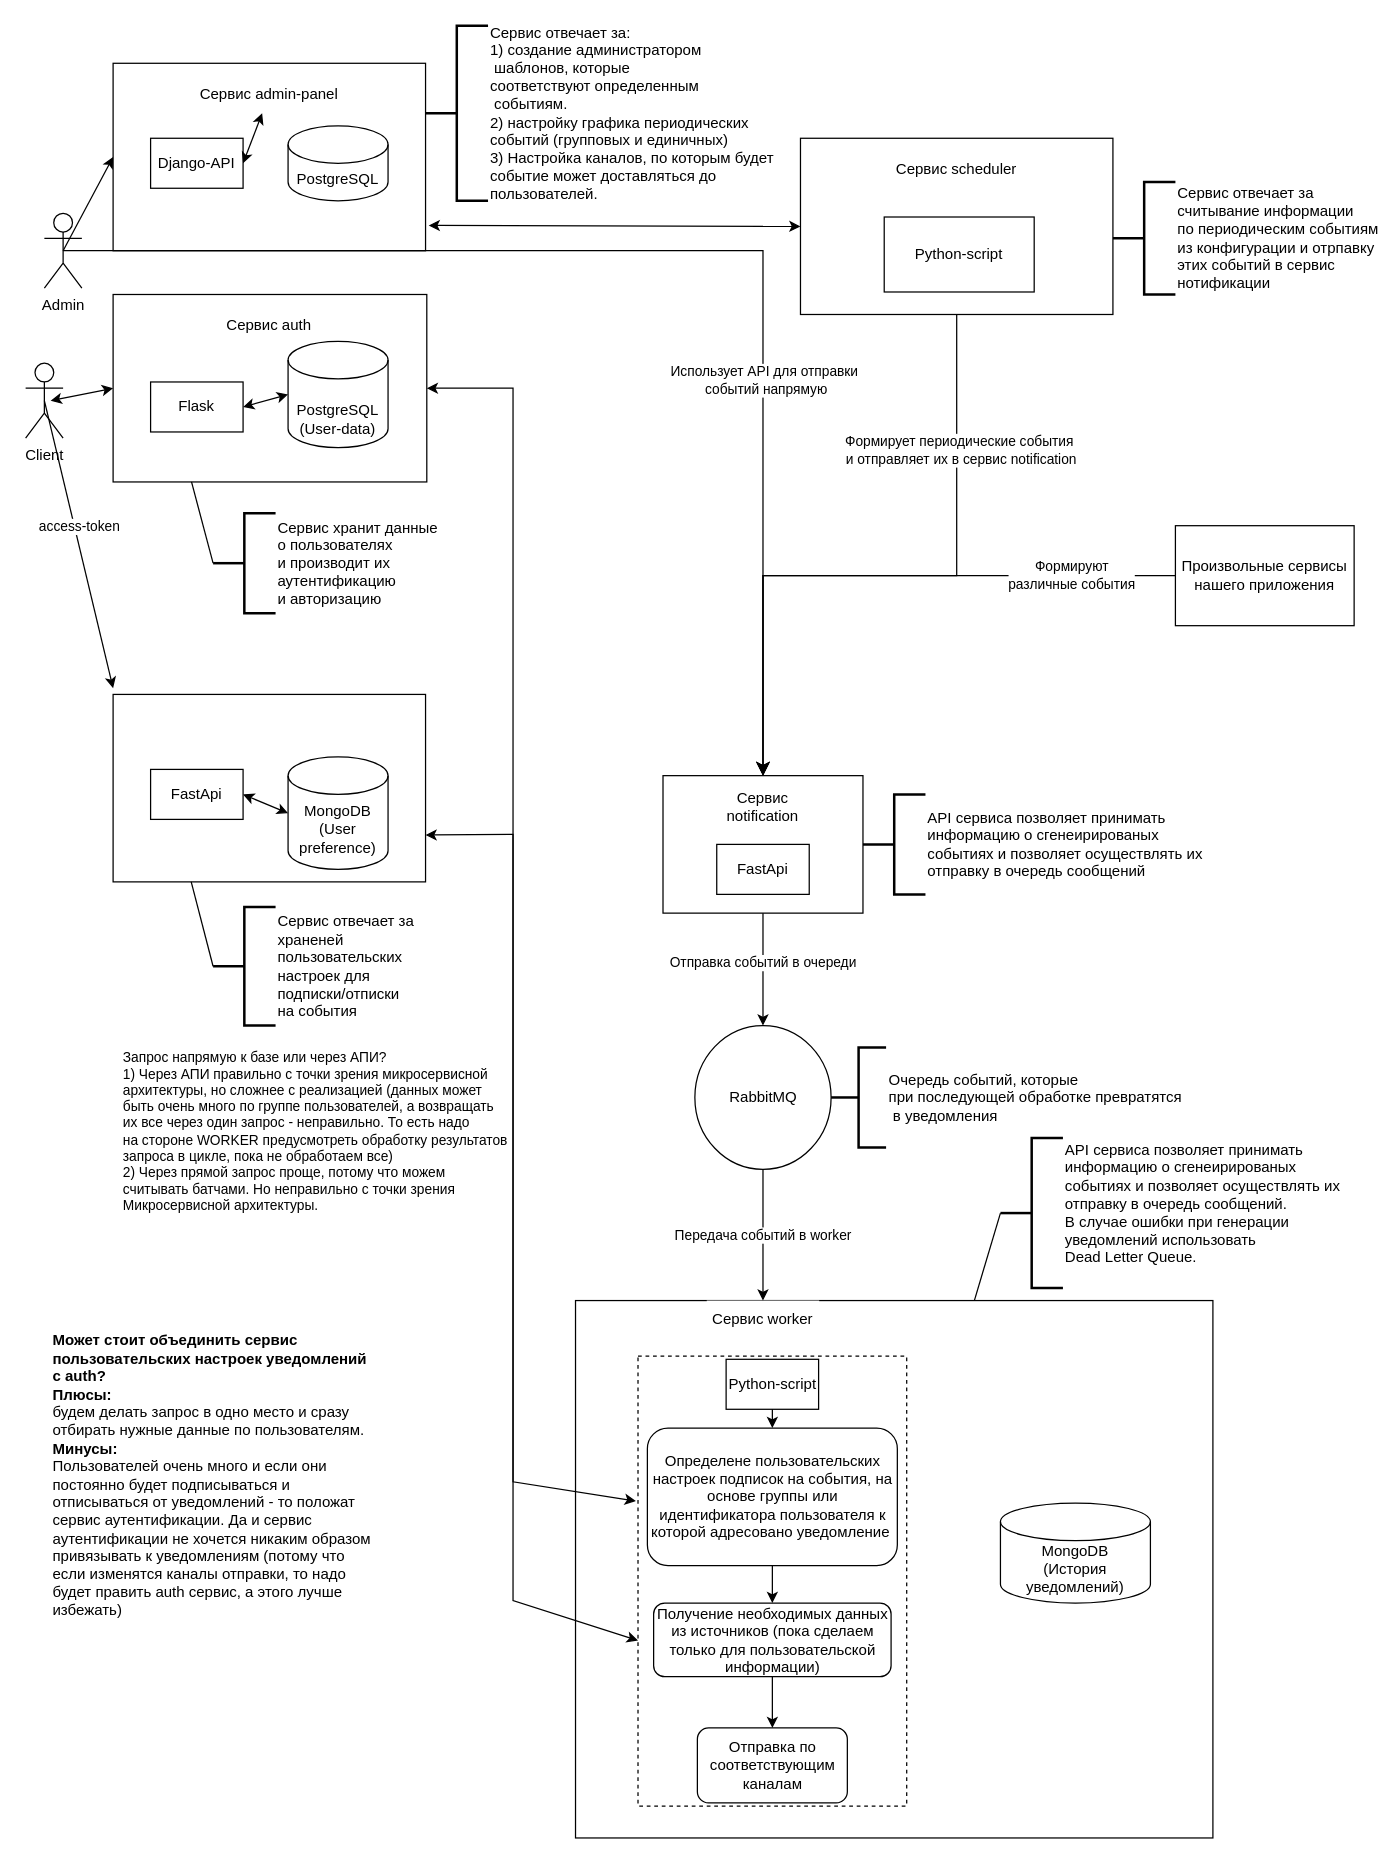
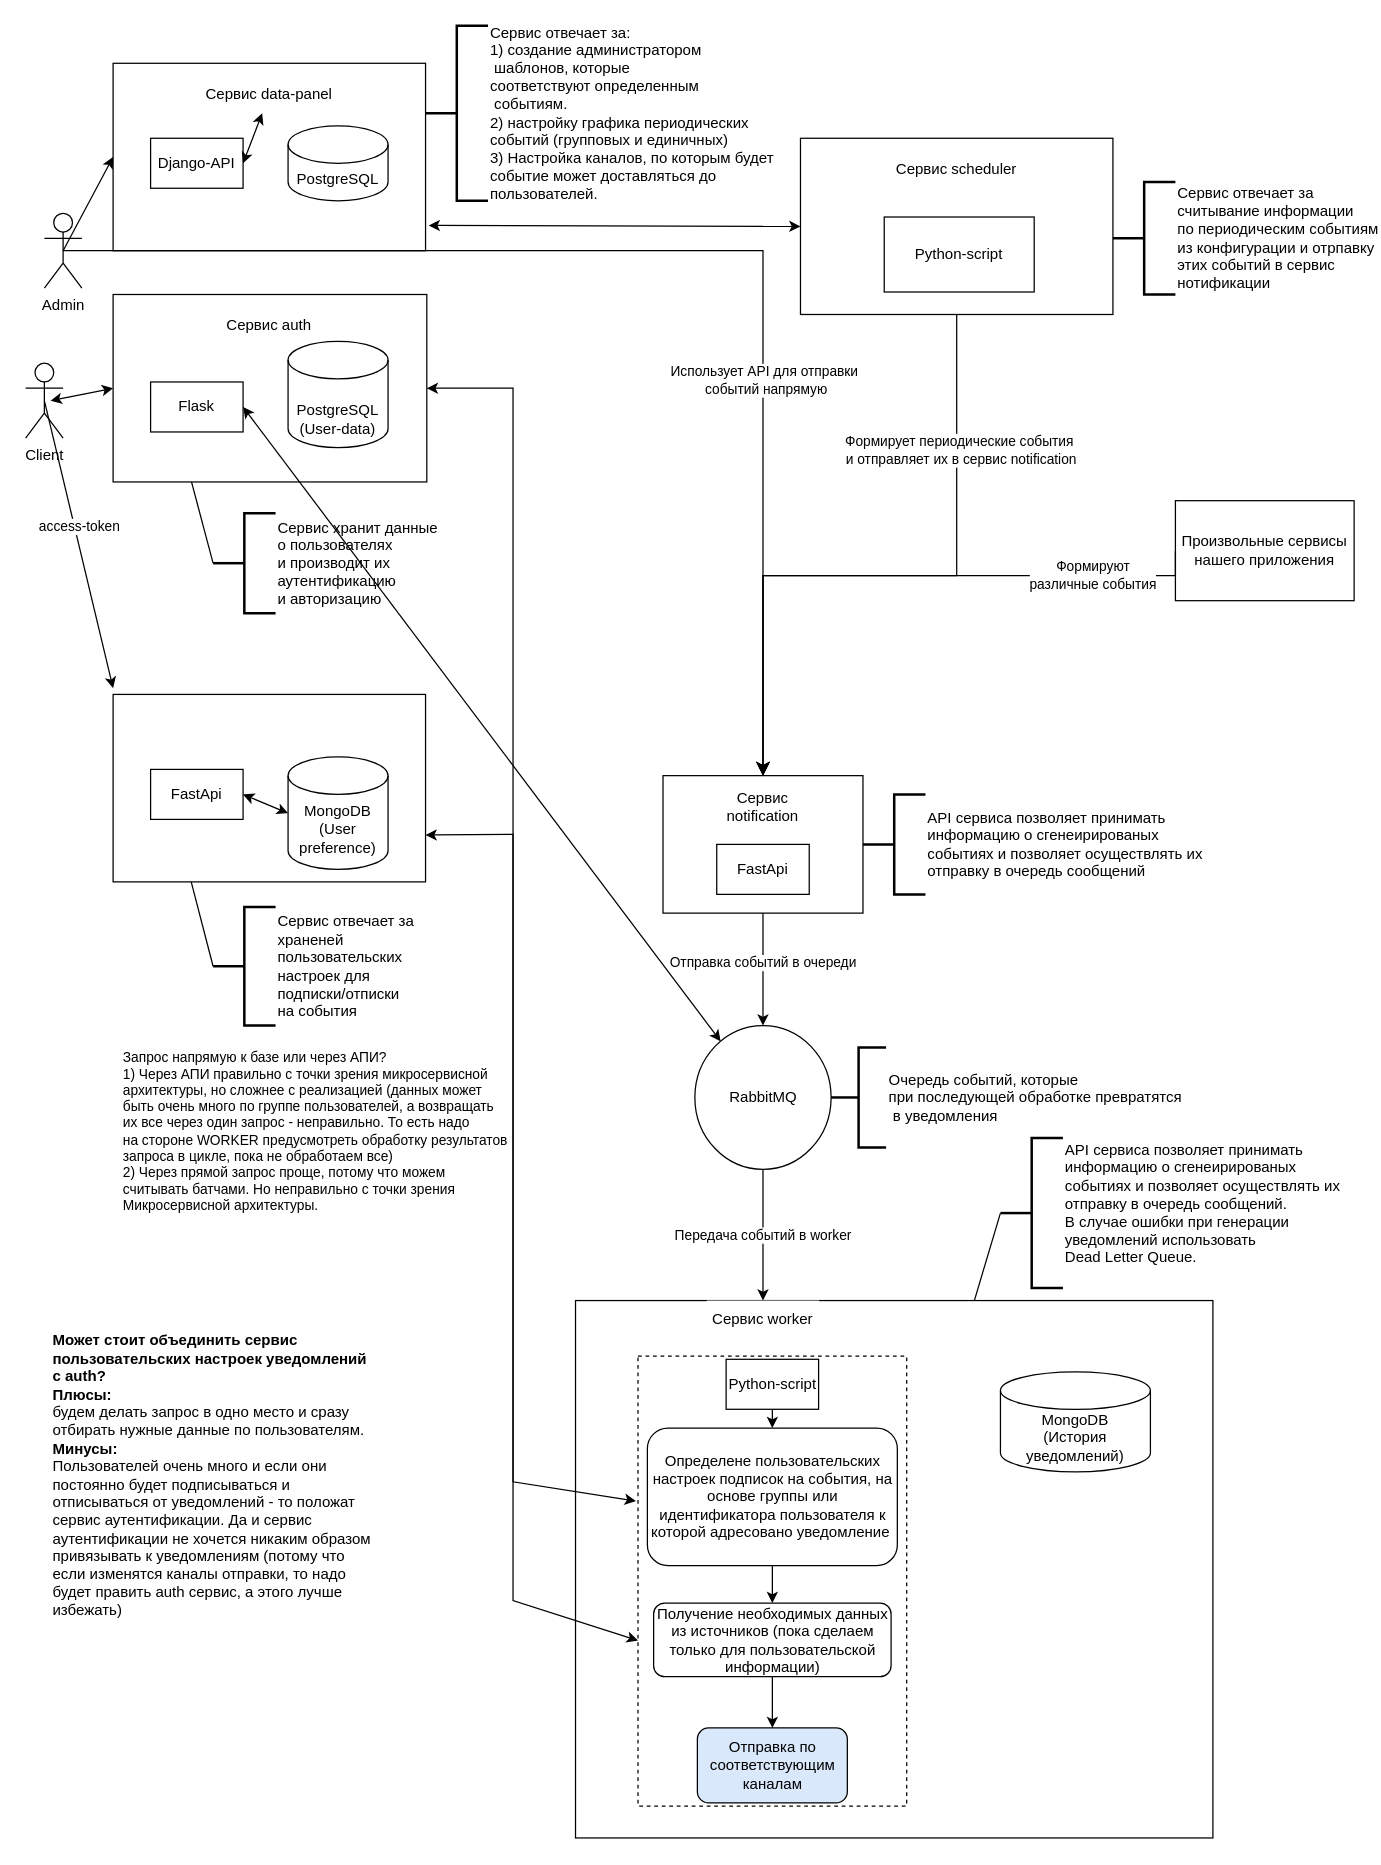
(269, 94) -> (269, 94)
(266, 401) -> (482, 724)
(1265, 576) -> (1265, 551)
(1076, 1553) -> (1076, 1422)
(773, 1766) -> (773, 1766)
